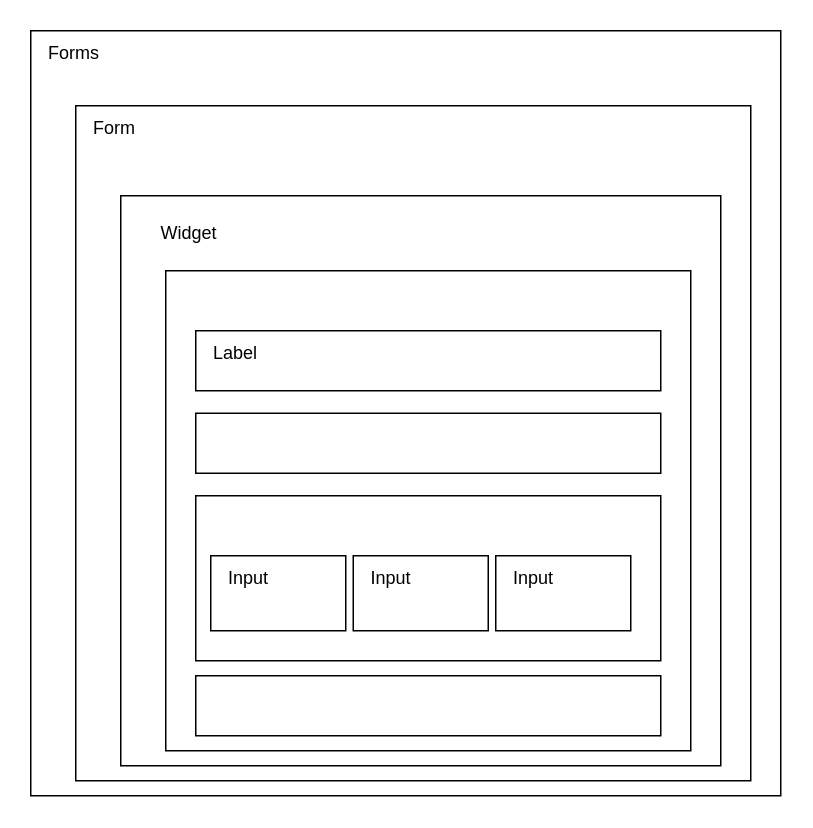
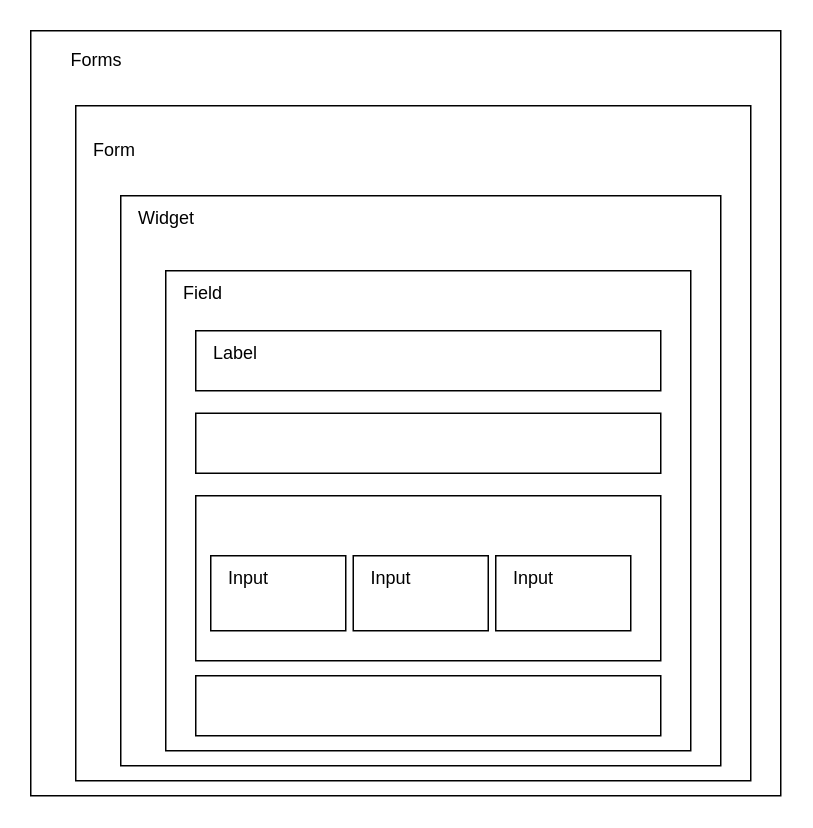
(91, 53) -> (113, 61)
(136, 128) -> (136, 151)
(256, 233) -> (233, 218)
none -> (226, 293)
